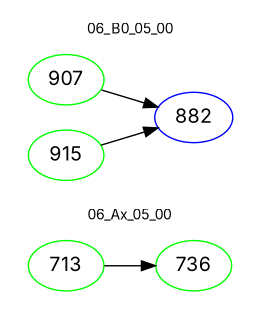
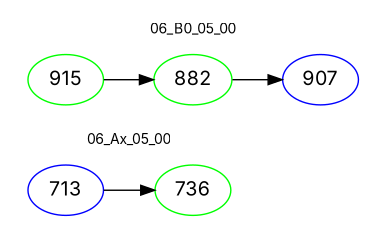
(66, 80) -> (321, 80)
(123, 96) -> (250, 80)
(194, 117) -> (193, 80)
(66, 266) -> (66, 190)
